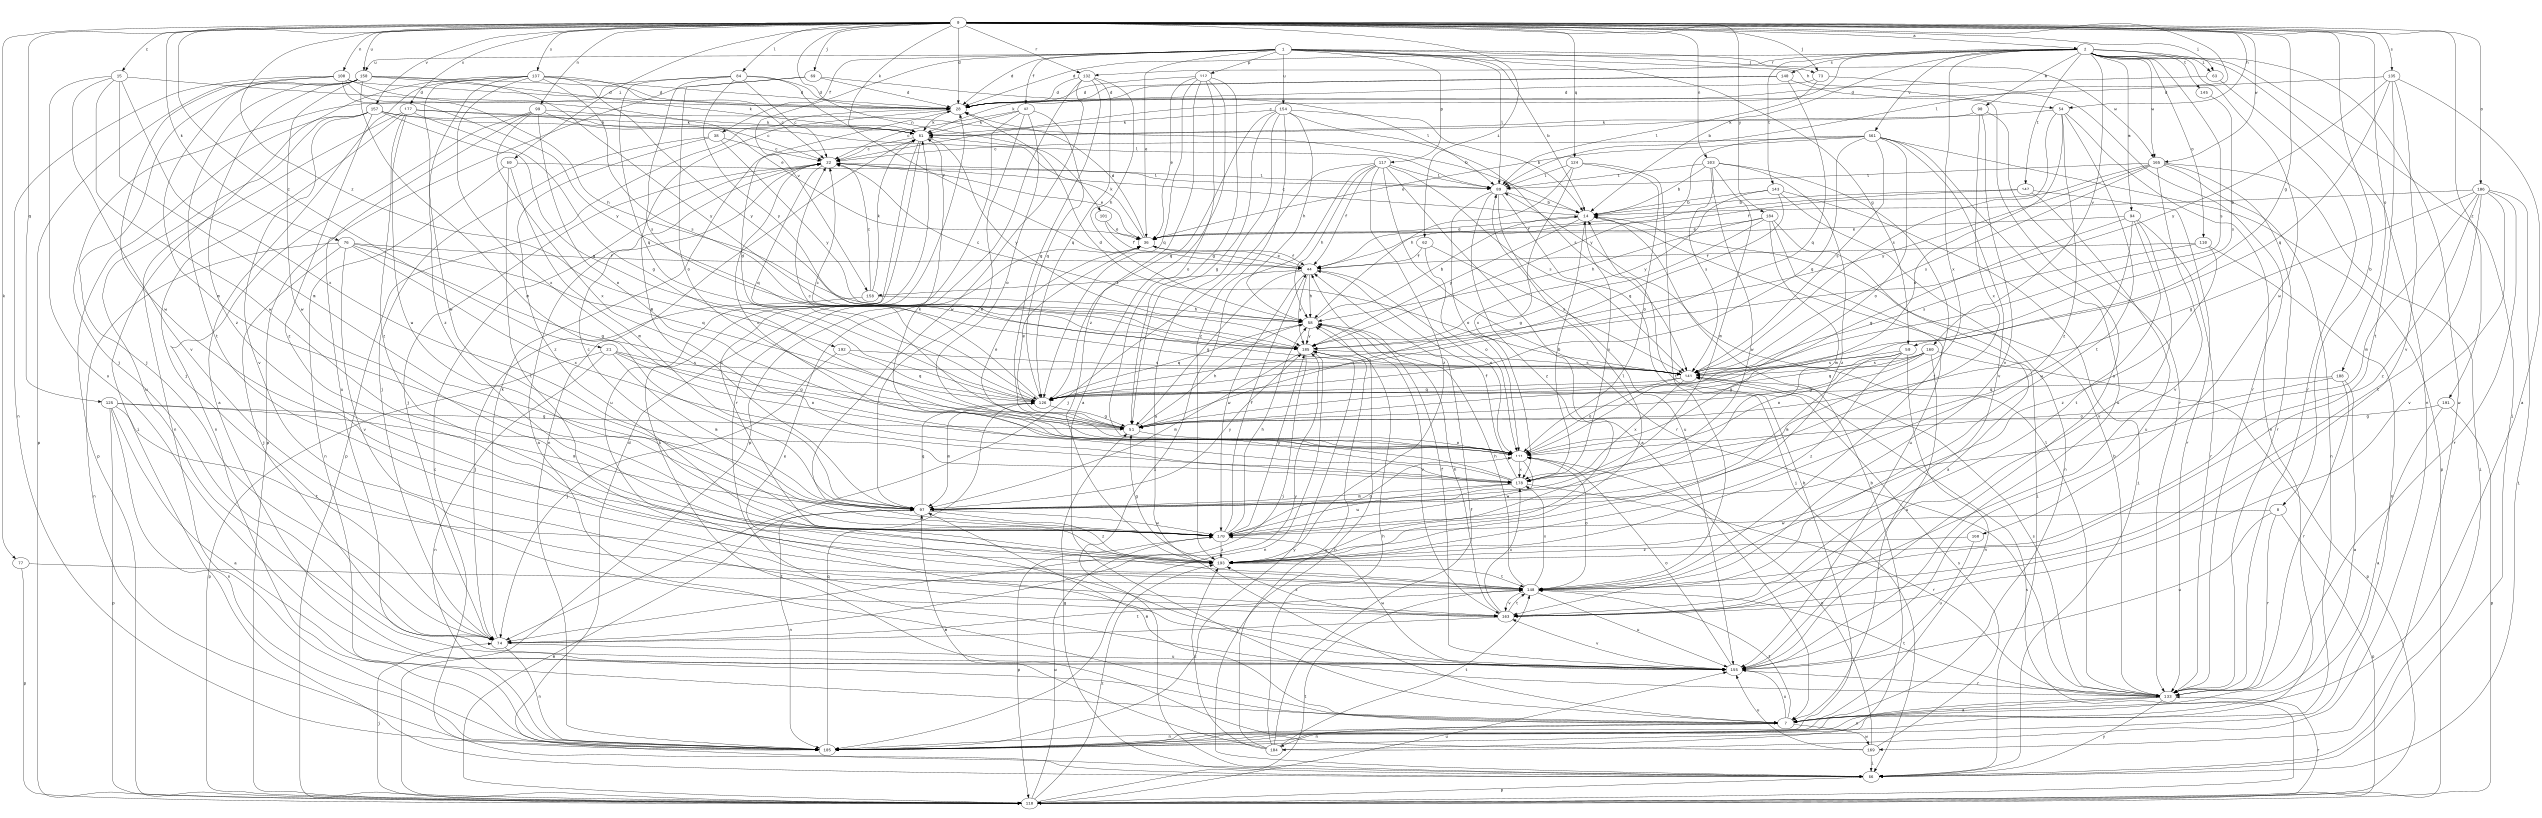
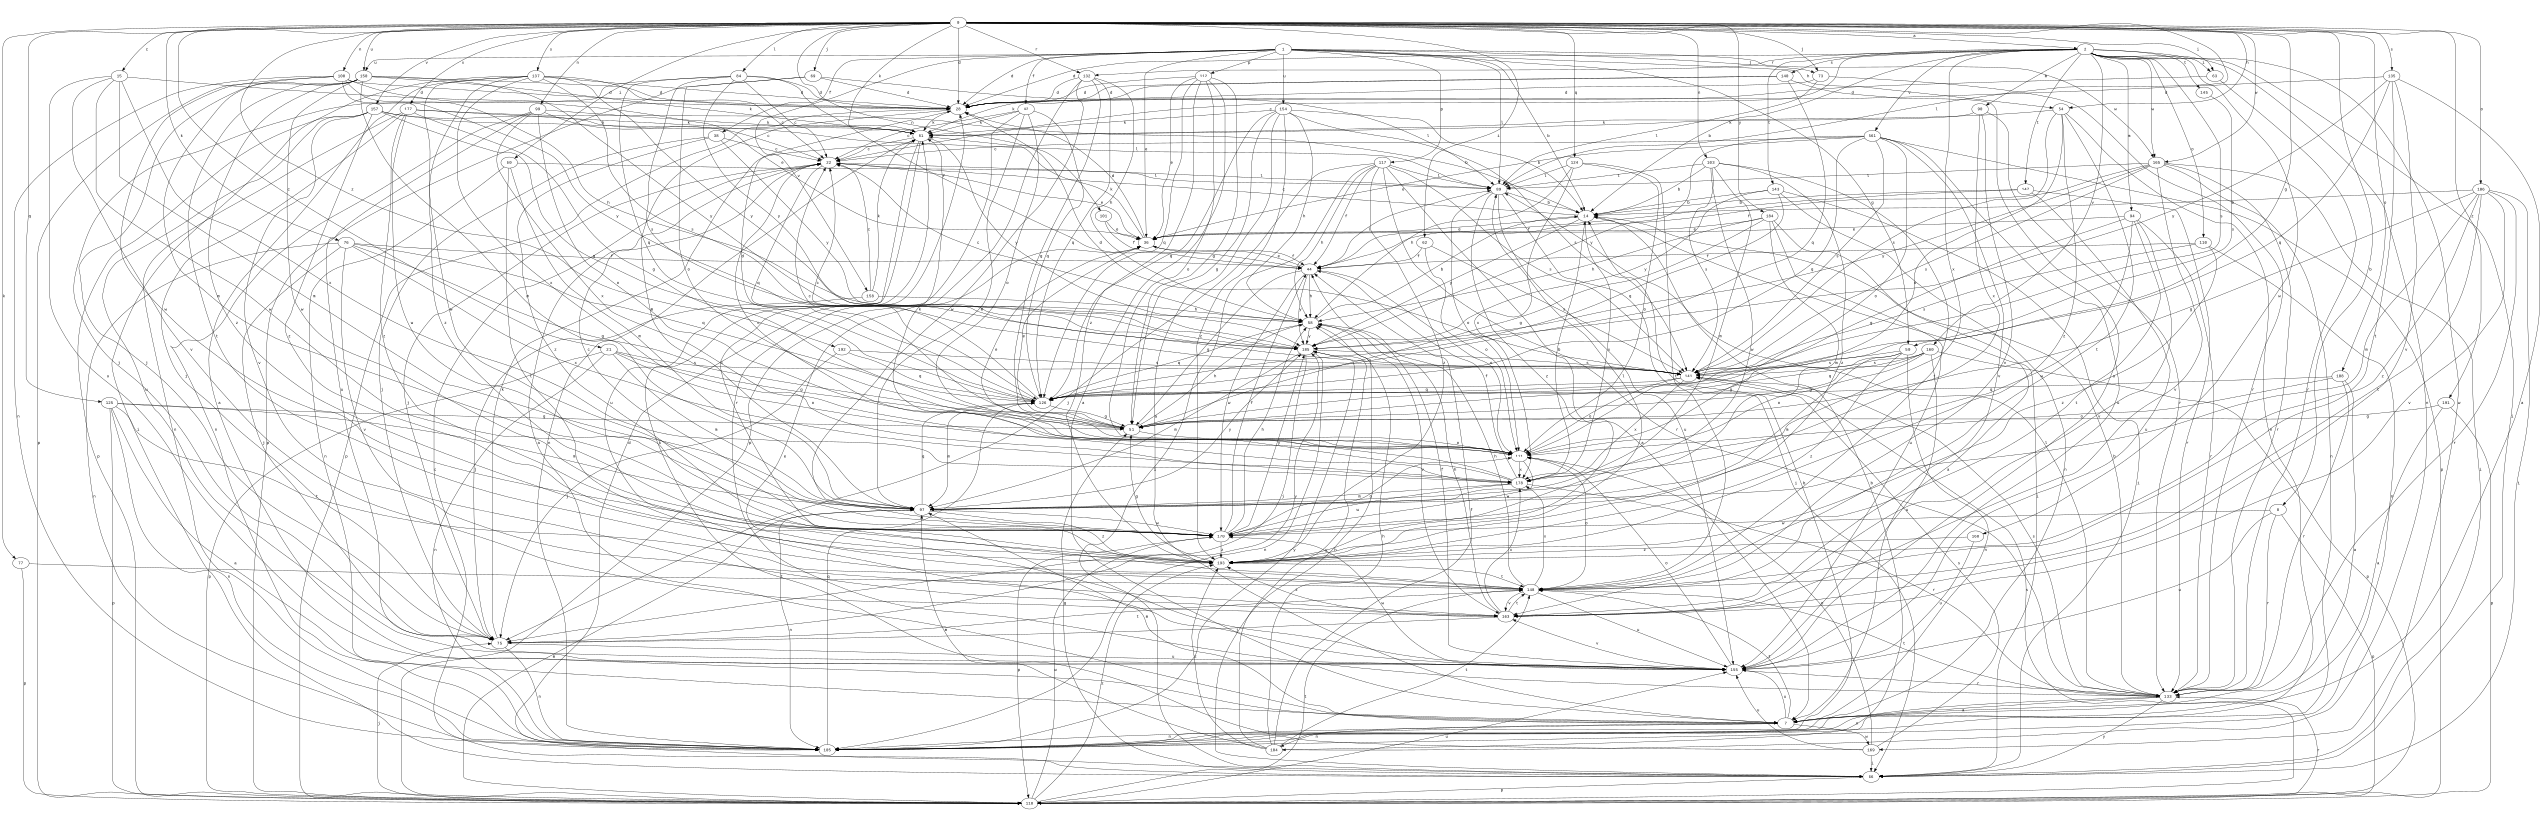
(1081, 283) -> (1390, 216)
(500, 643) -> (500, 643)
